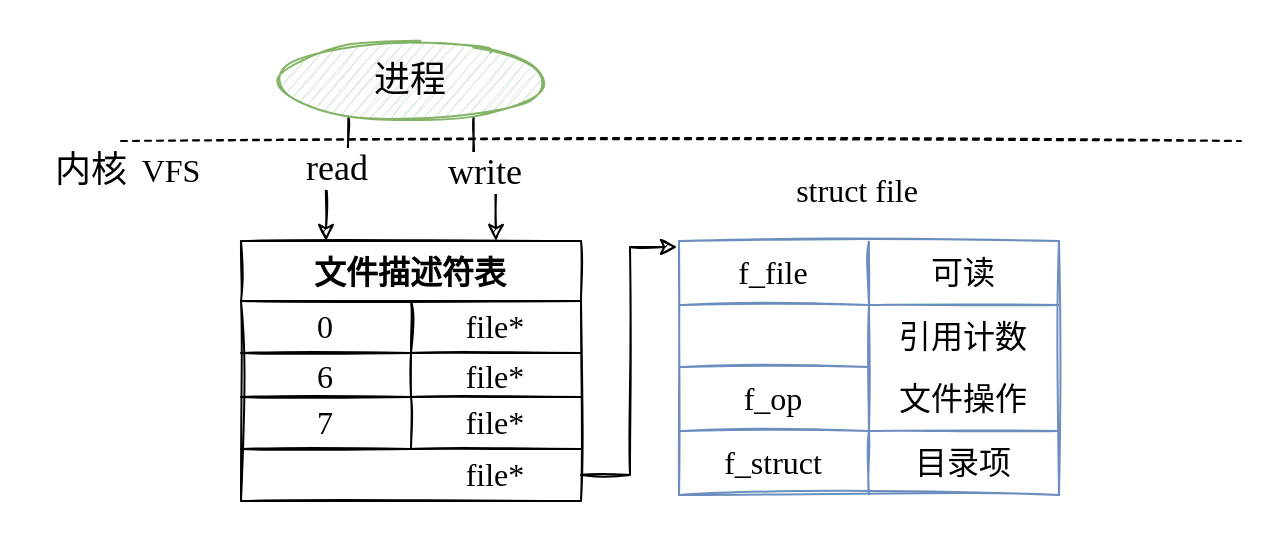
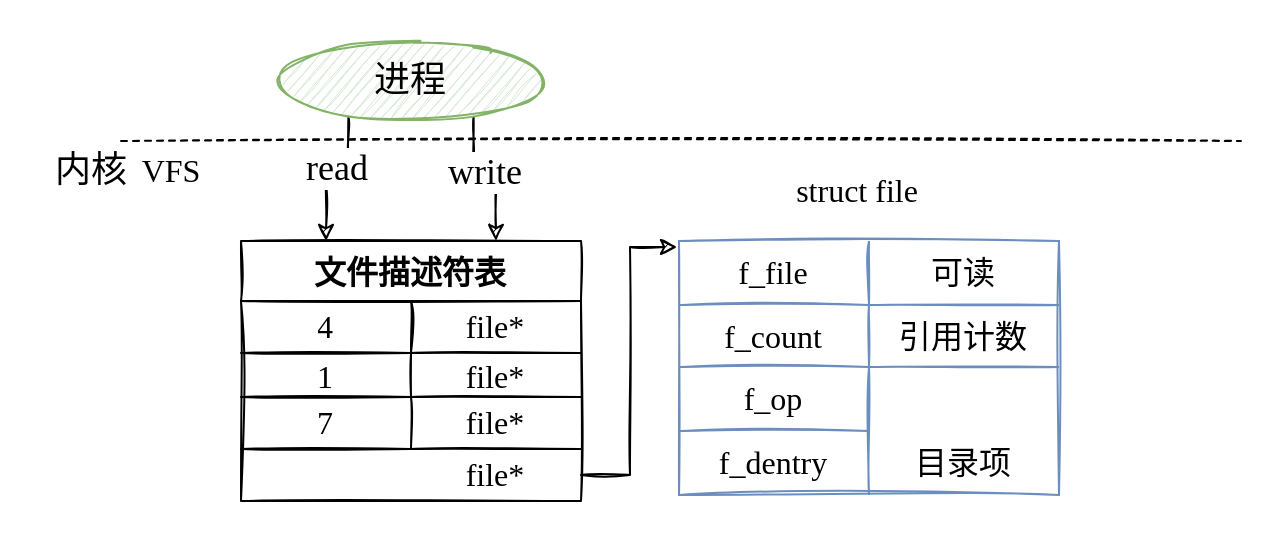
(326, 327) -> (326, 327)
none -> (774, 336)
(326, 375) -> (326, 375)
(964, 399) -> none
(774, 463) -> (774, 463)
